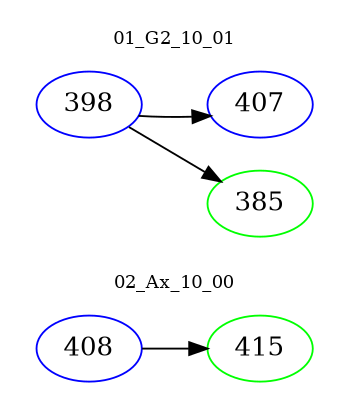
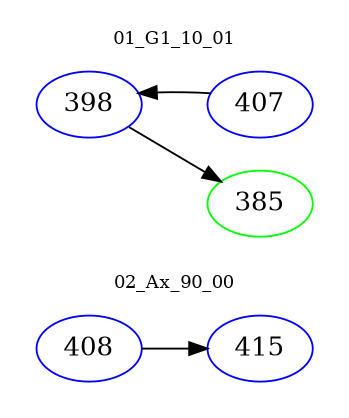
(175, 39) -> (175, 39)
(165, 117) -> (184, 92)
(175, 283) -> (175, 283)
(260, 349) -> (260, 349)
